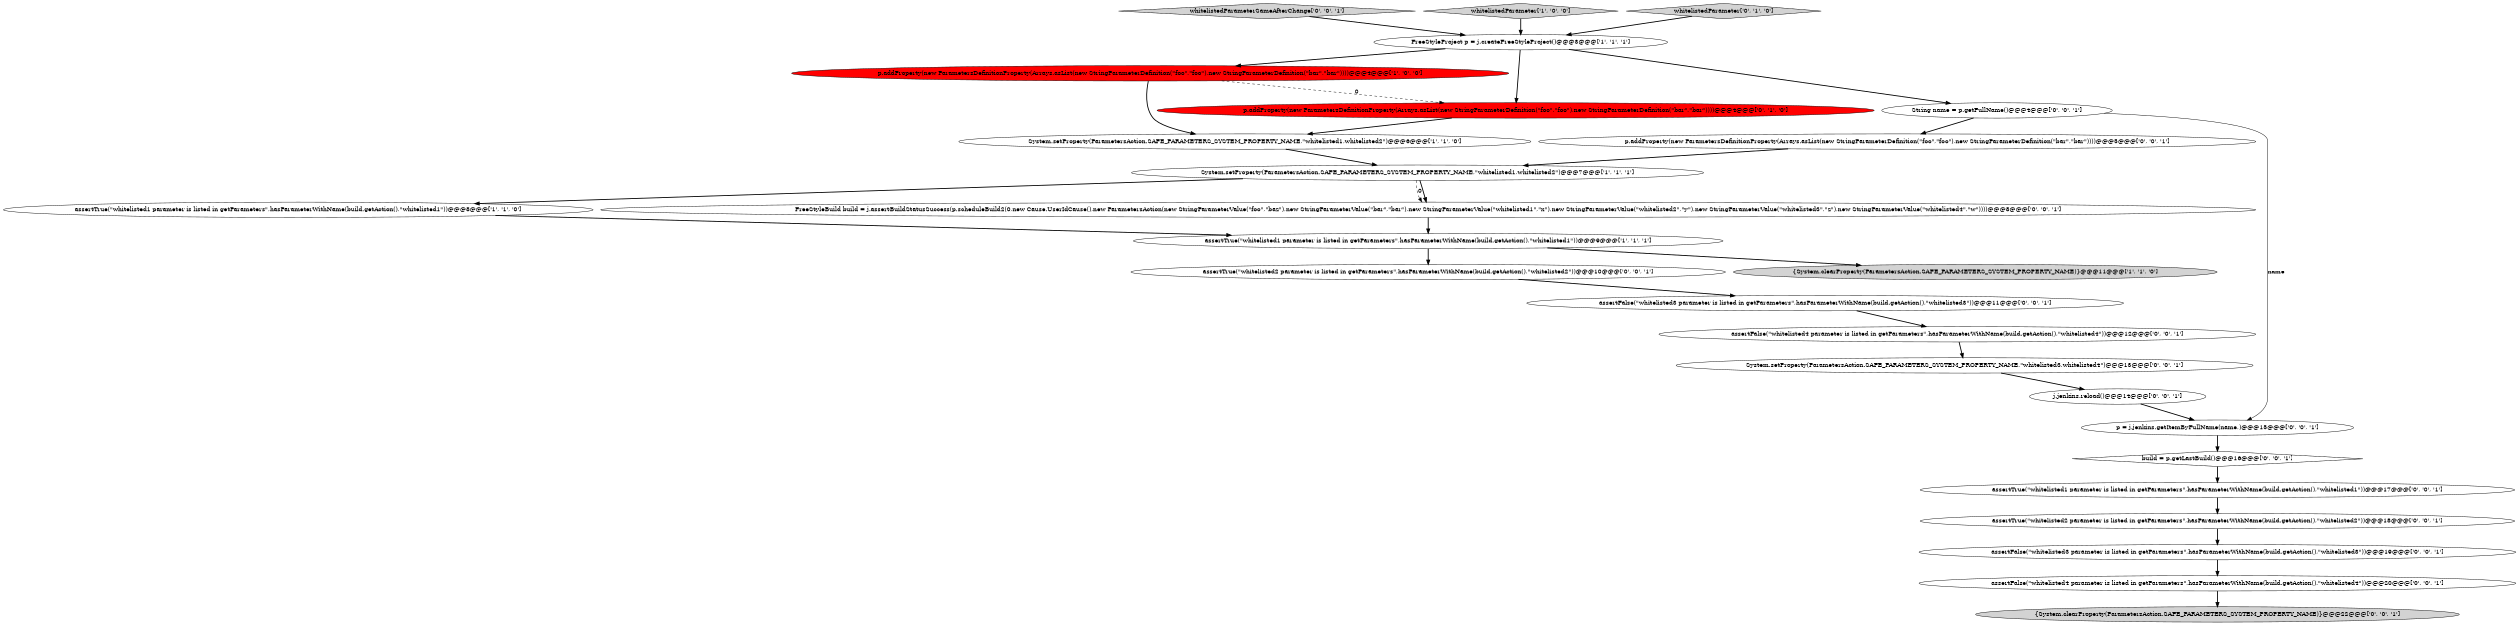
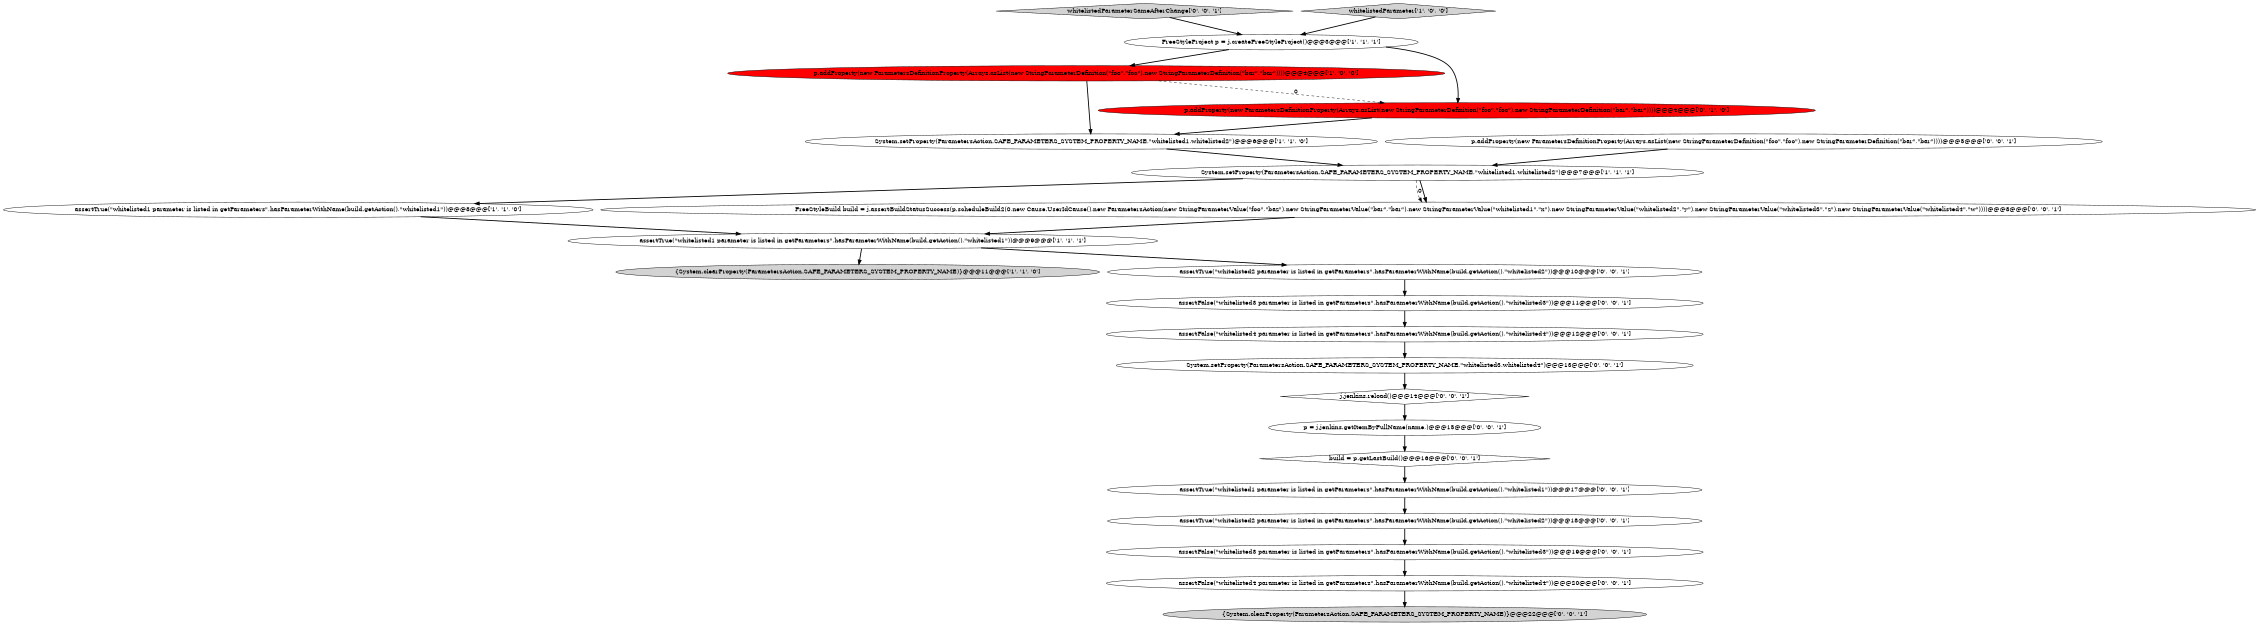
(1724, 11) -> none
(1997, 110) -> none
(2118, 397) -> (1405, 397)
